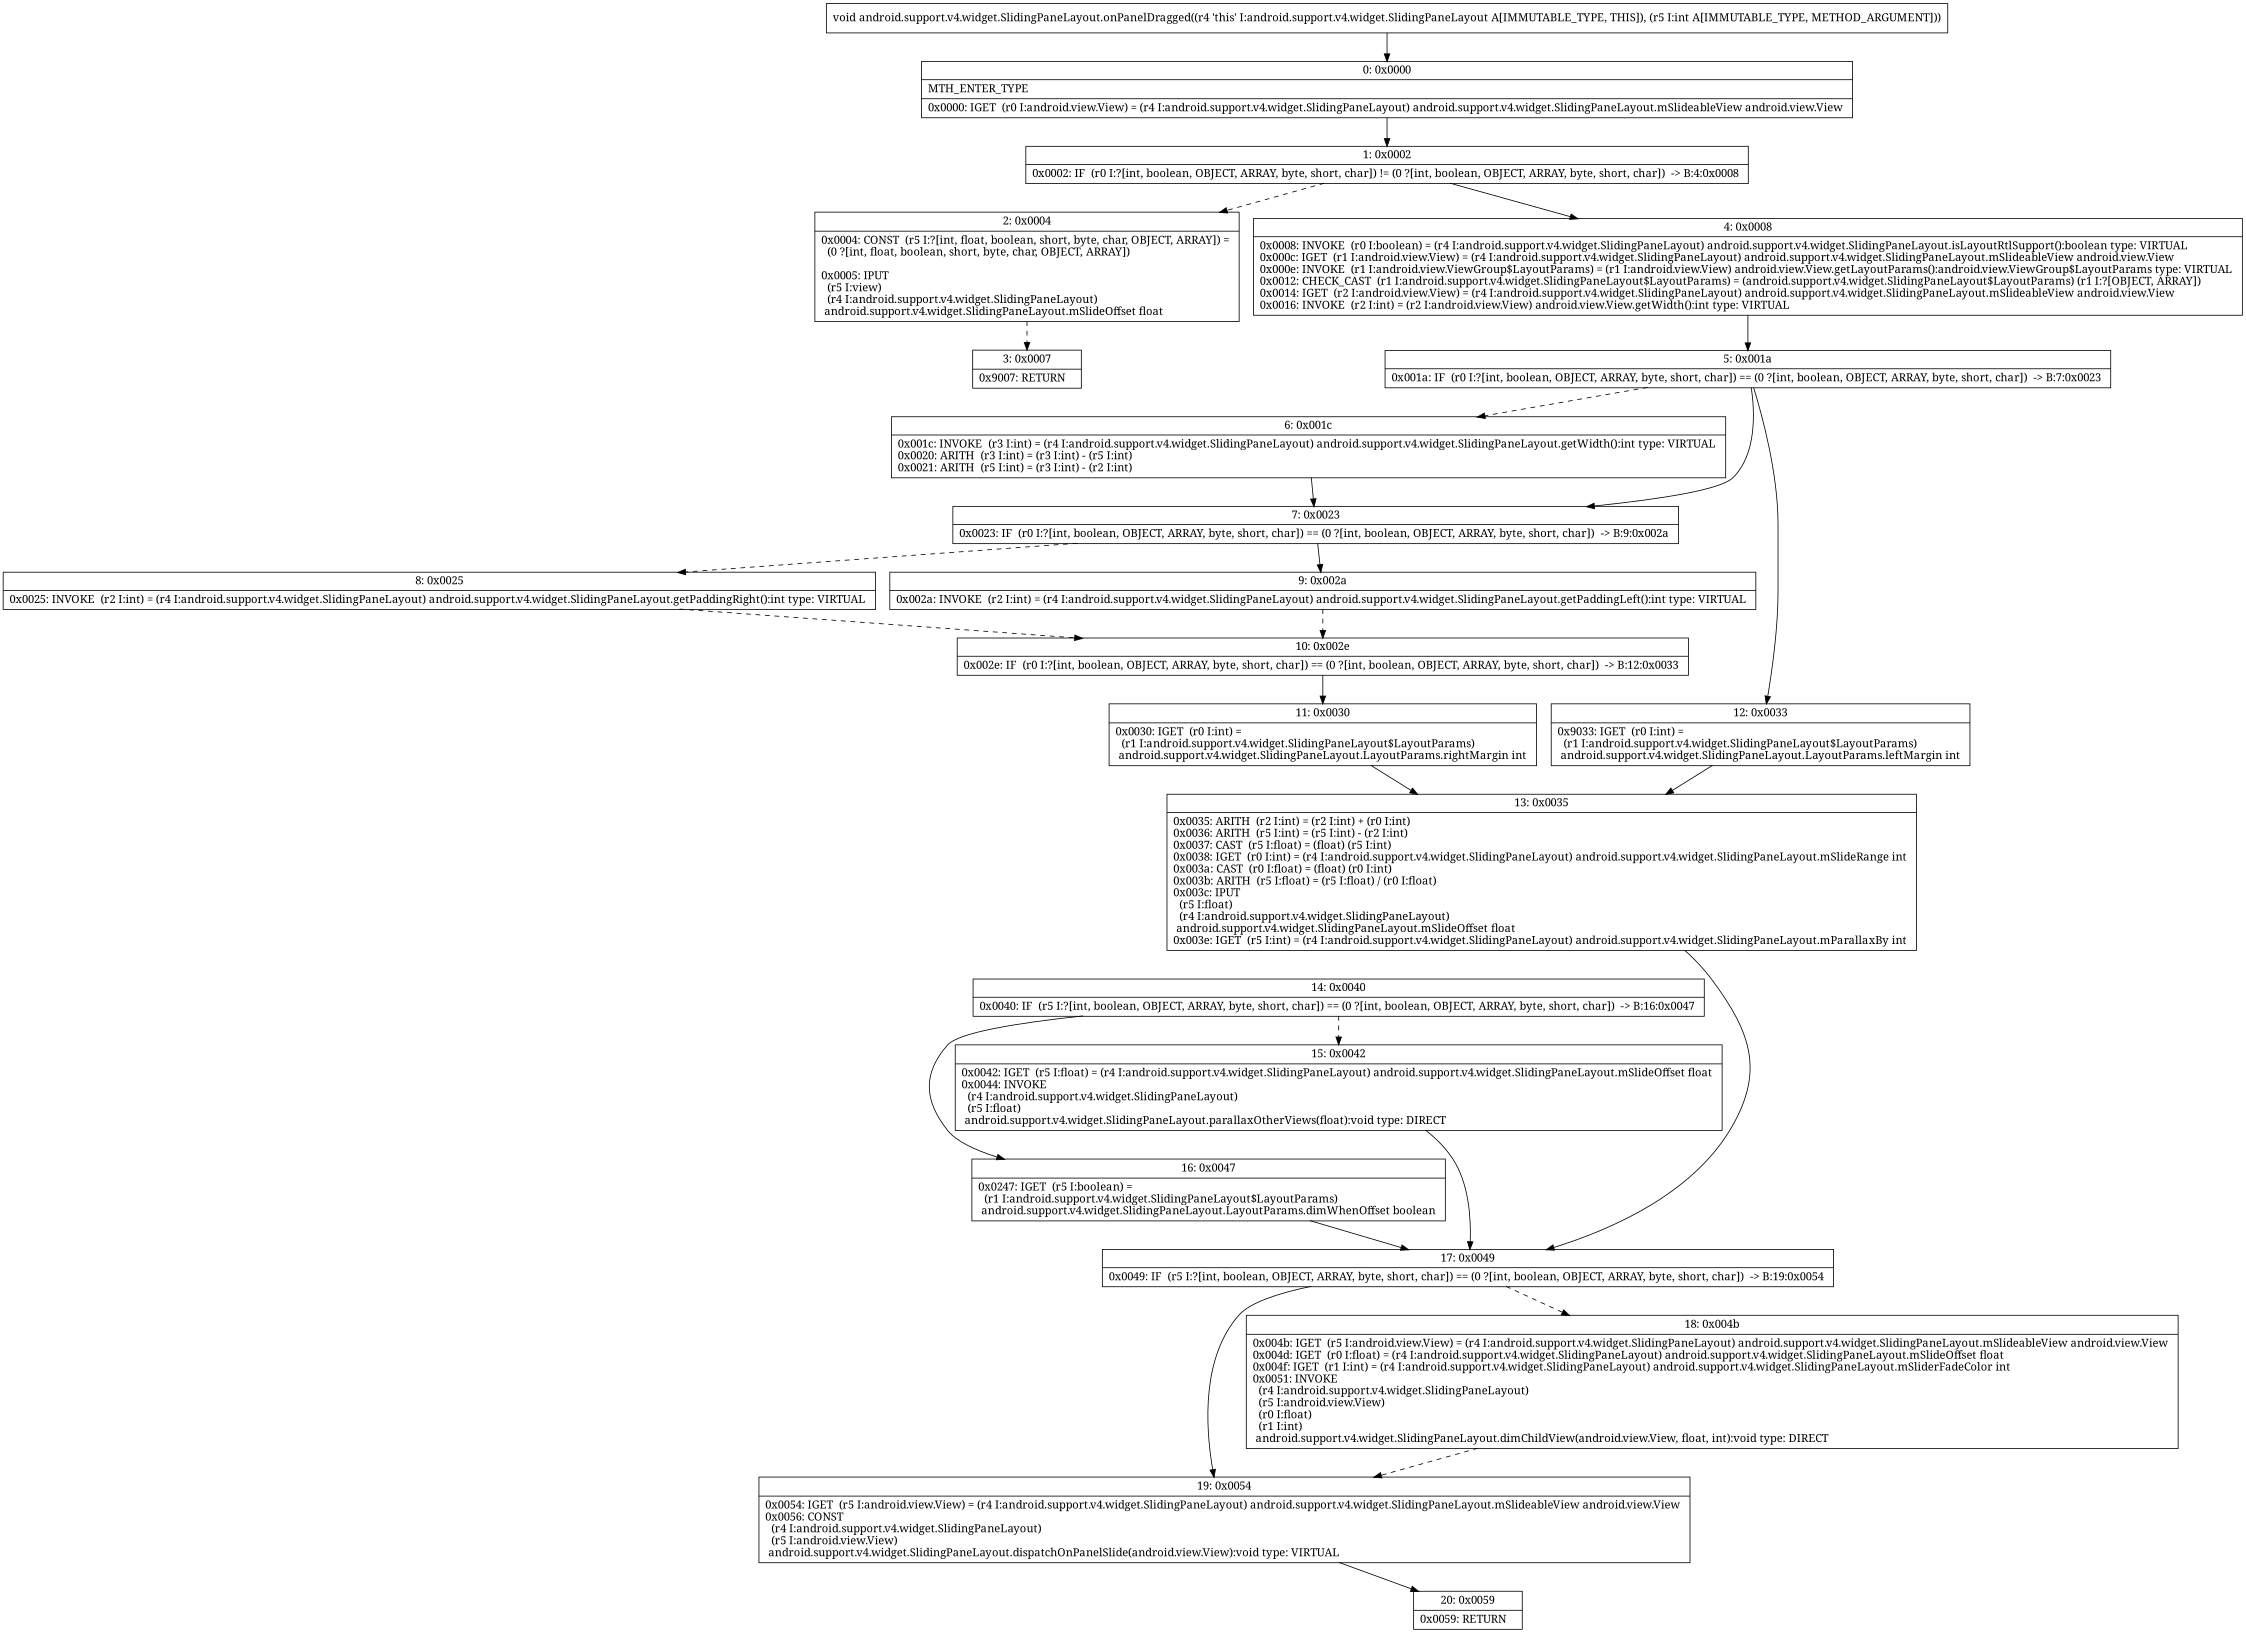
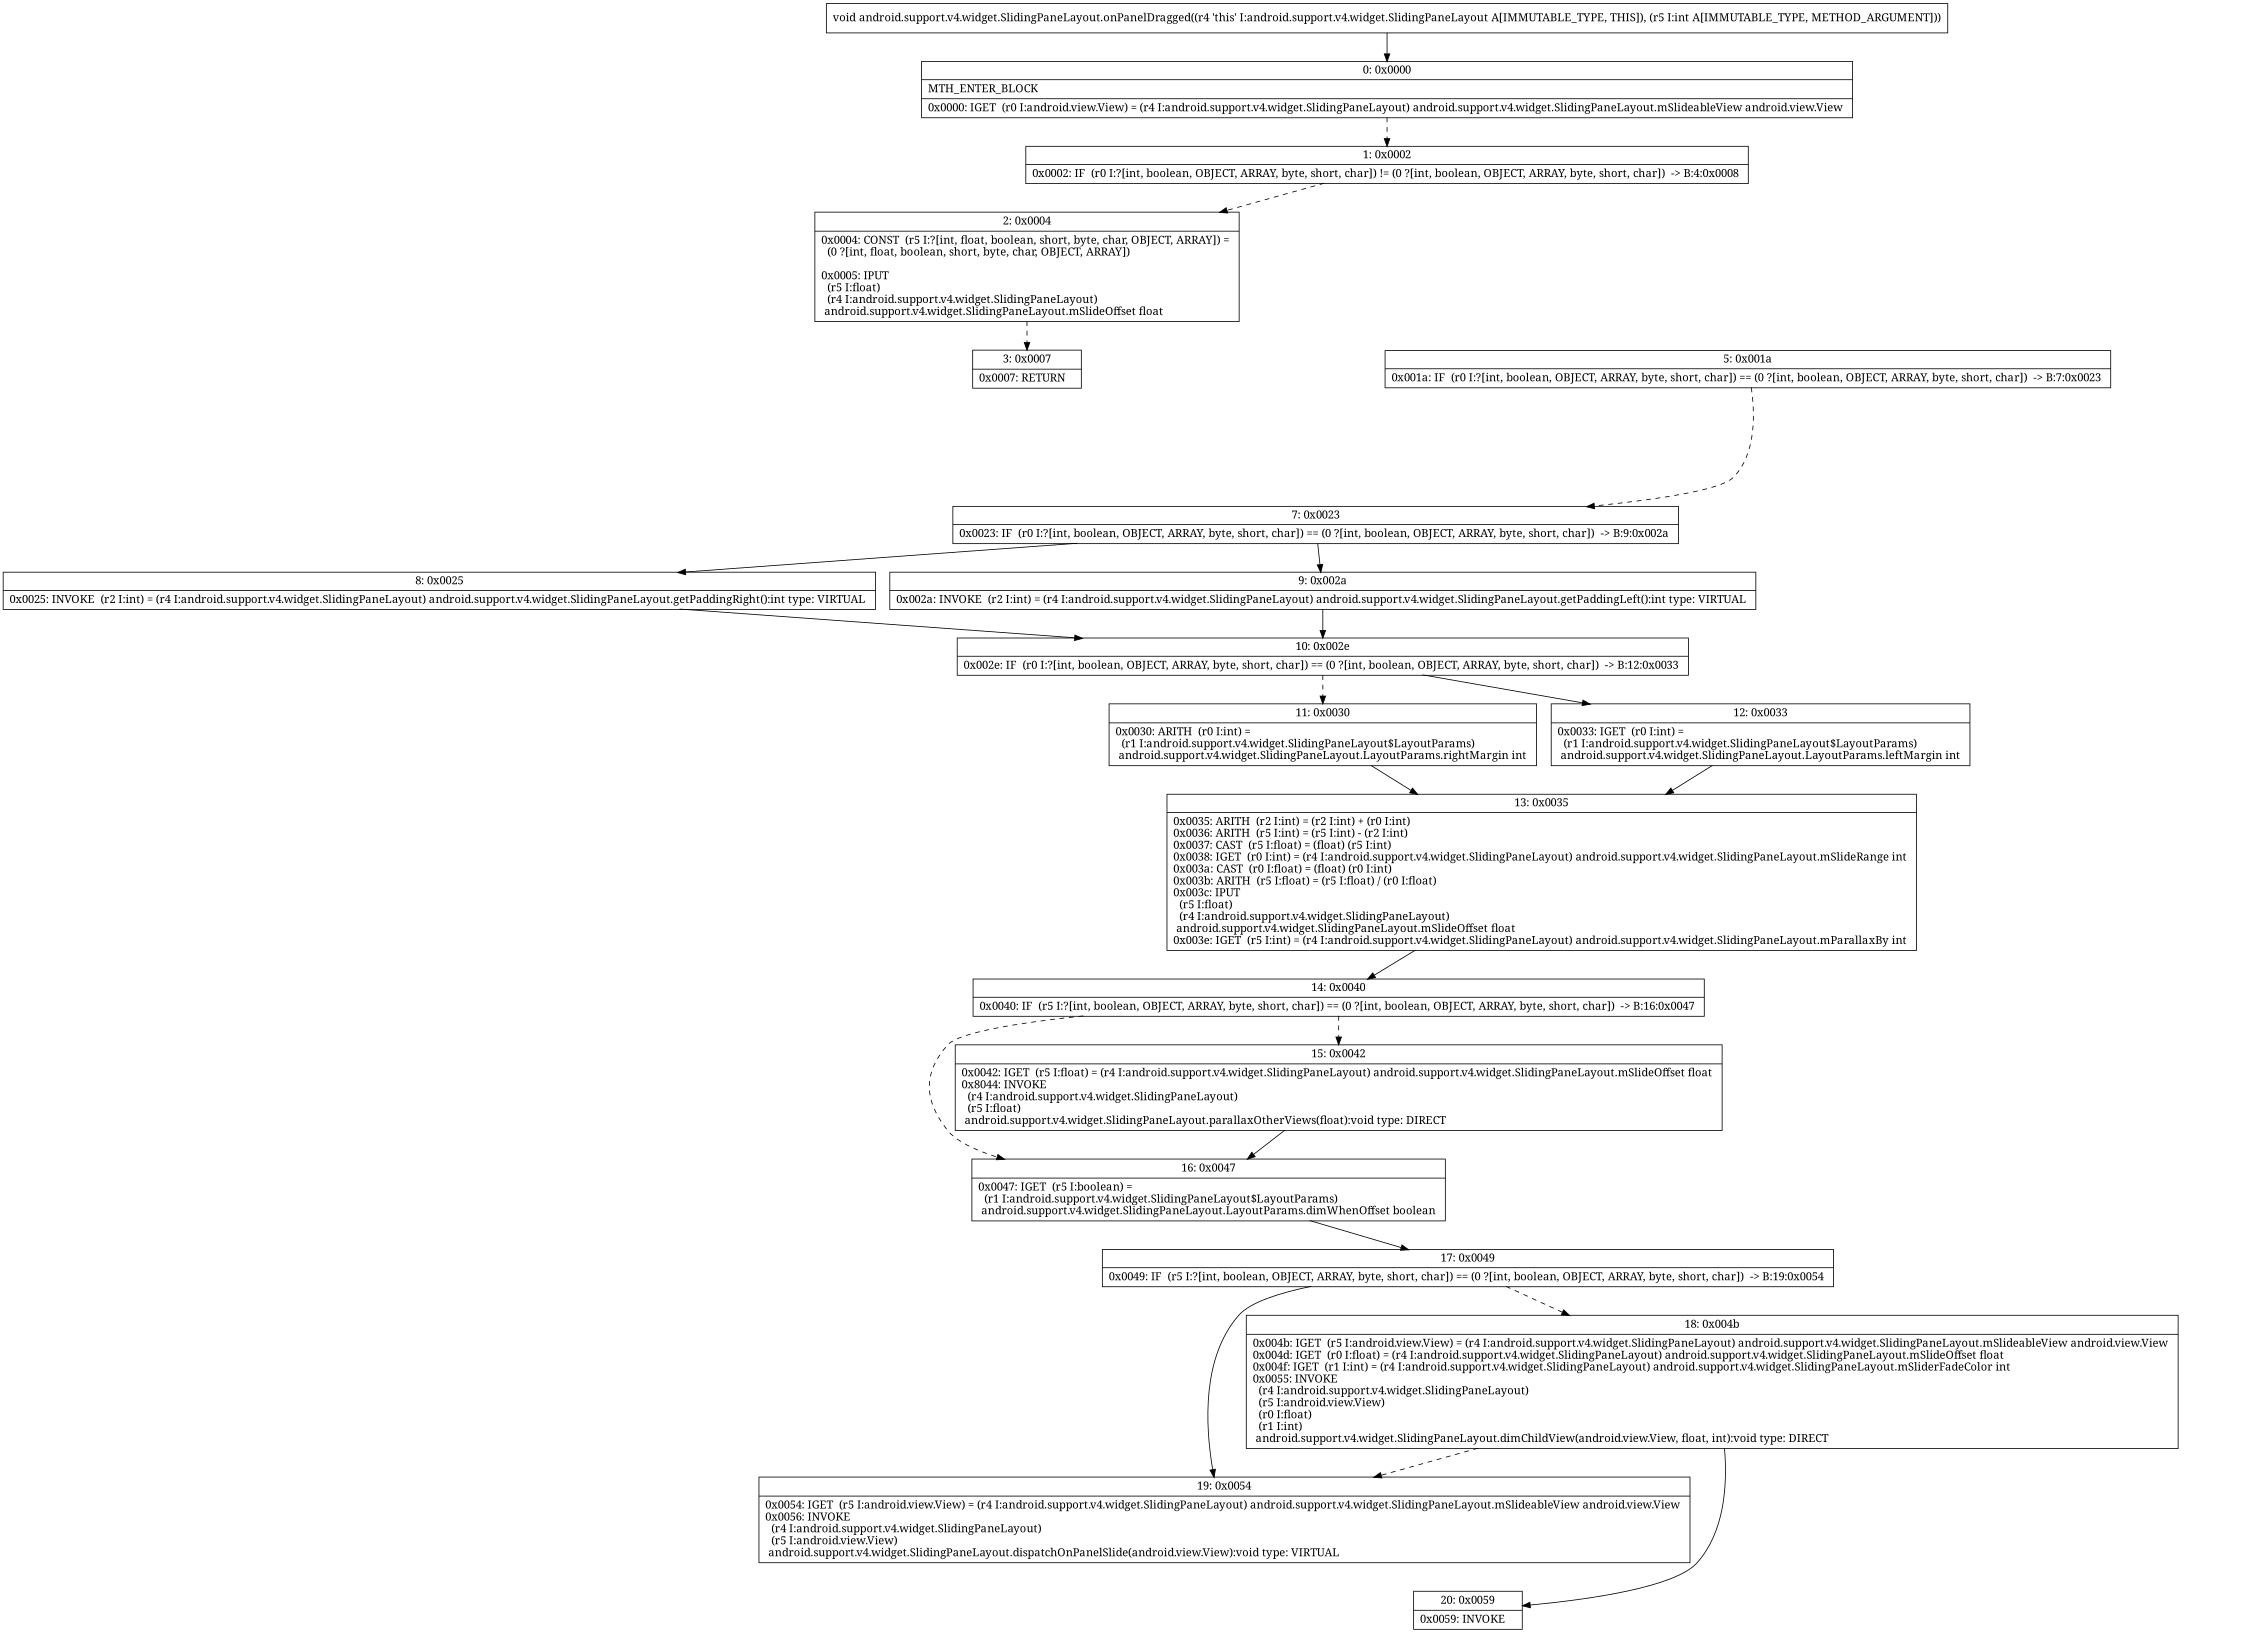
(978, 89) -> (983, 89)
(1387, 128) -> (1387, 128)
(1748, 267) -> none
(851, 288) -> (851, 288)
(1027, 378) -> (1027, 378)
(1309, 447) -> none
(1712, 487) -> (1712, 487)
(1778, 541) -> (1502, 689)
(882, 558) -> (882, 558)
(1323, 620) -> (1323, 620)
(877, 623) -> (877, 623)
(1323, 686) -> (1323, 686)
(1180, 732) -> (1185, 732)
(1622, 732) -> (1622, 732)
(944, 1050) -> (944, 1050)
(1007, 1085) -> (1007, 1085)
(1726, 1135) -> (1395, 963)
(1463, 1180) -> (1269, 1142)
(1057, 1187) -> (1057, 1187)
(1298, 1379) -> (1298, 1379)
(807, 1517) -> (811, 1517)
(1375, 1576) -> (1675, 1577)
(1468, 1619) -> (1467, 1619)
